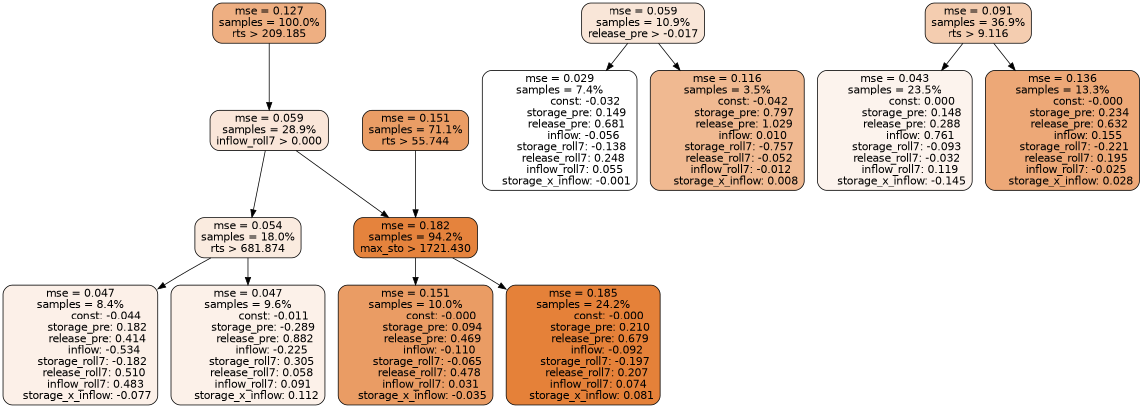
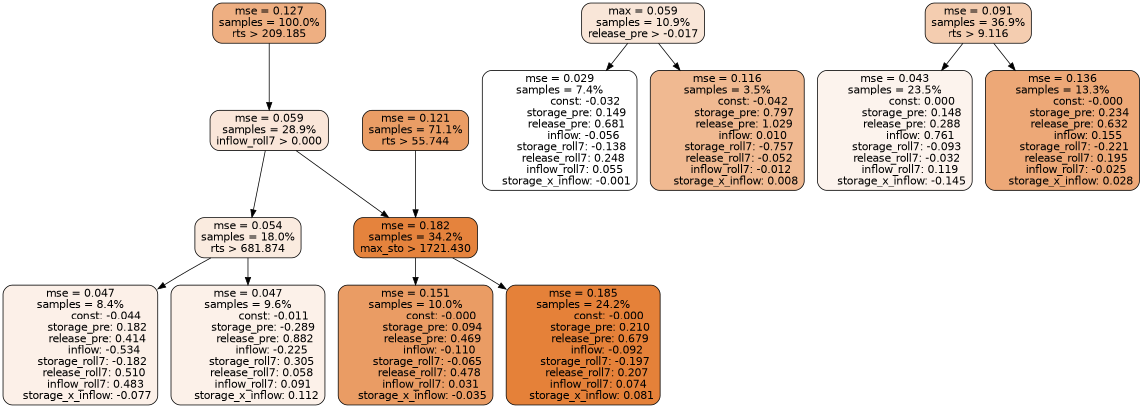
(643, 23) -> (643, 23)
(416, 130) -> (416, 130)
(416, 238) -> (416, 238)
